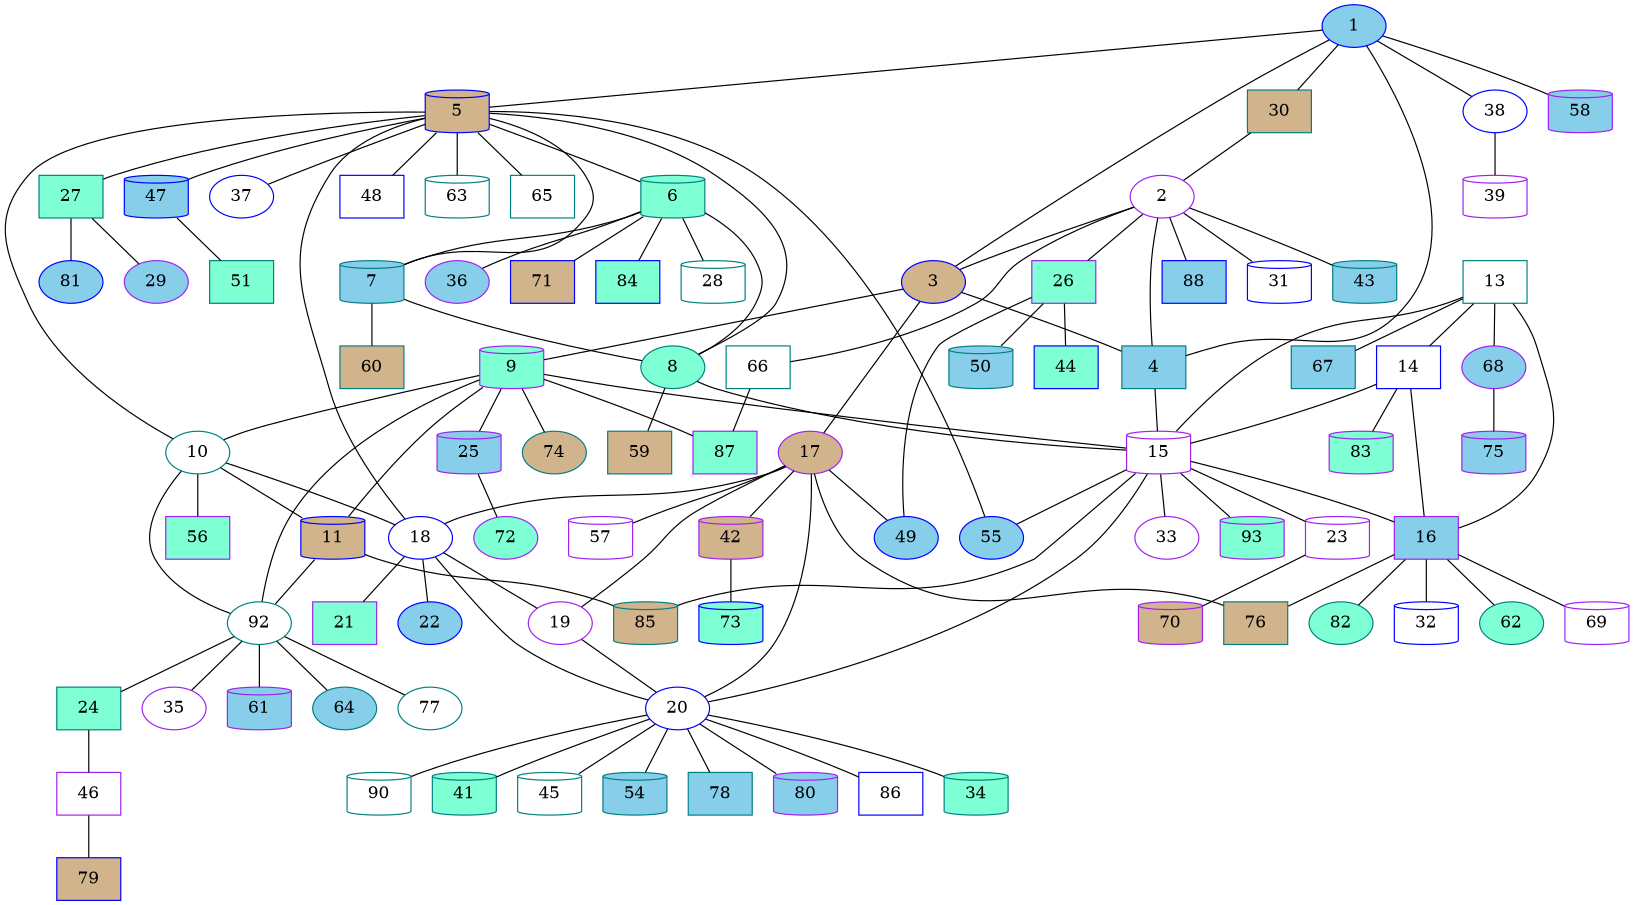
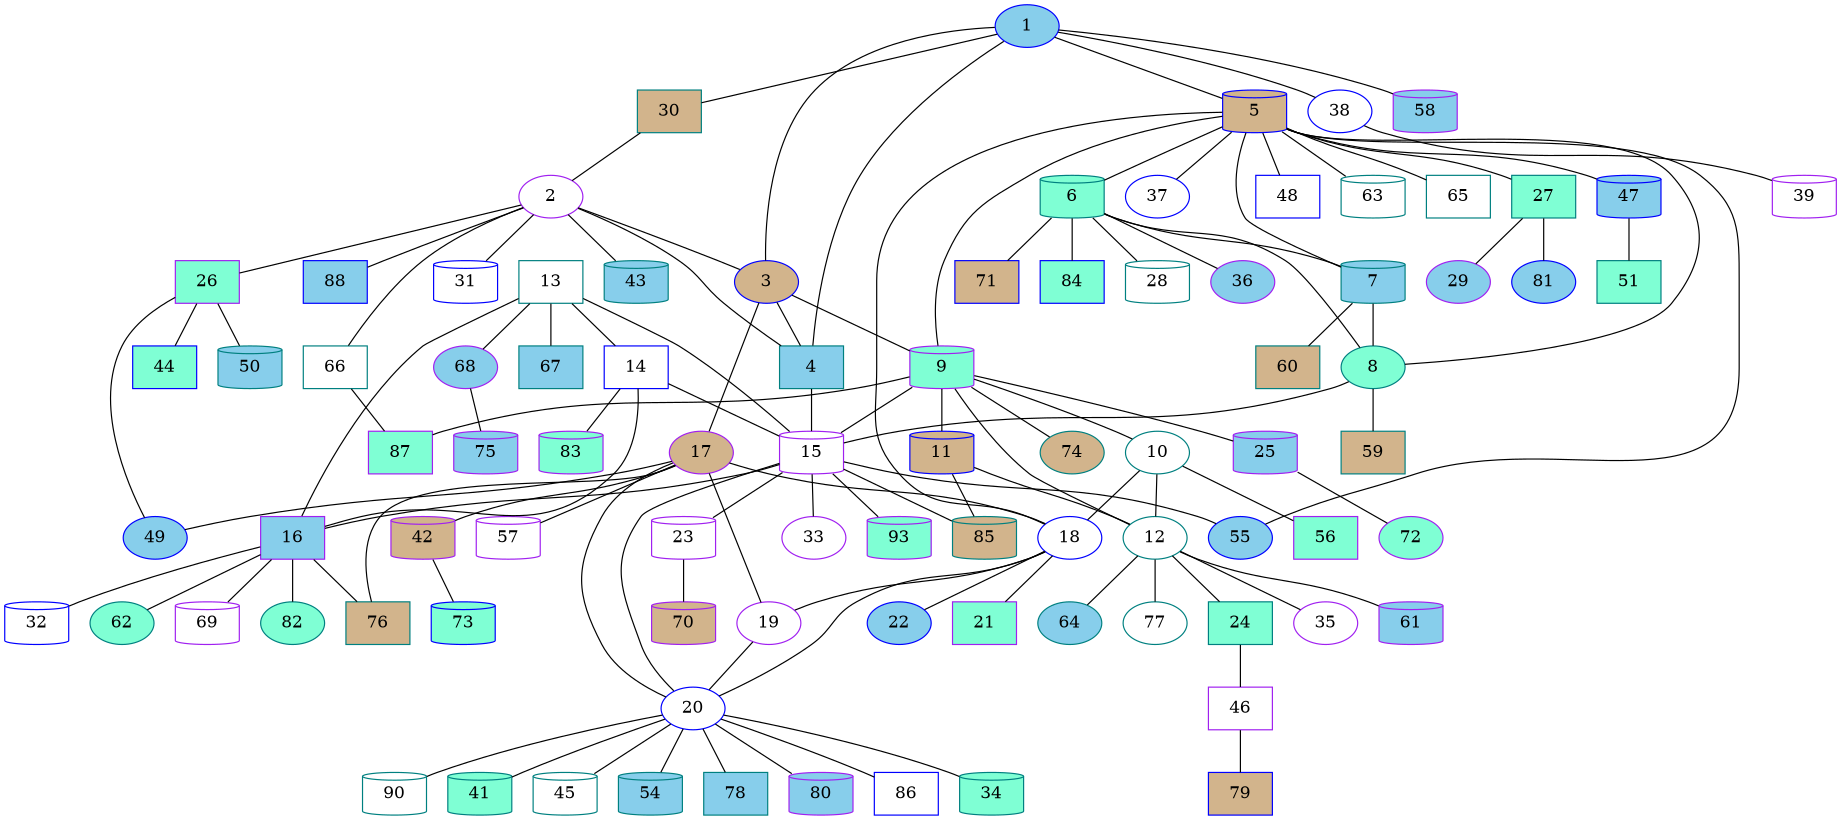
(56, 156) -> (1026, 177)
(261, 493) -> none
(259, 623) -> (1155, 538)
